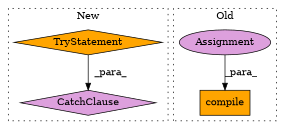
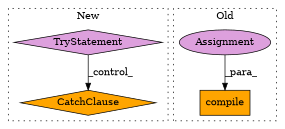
(88, 42) -> (88, 42)
(110, 73) -> (110, 73)
(88, 103) -> (88, 103)
